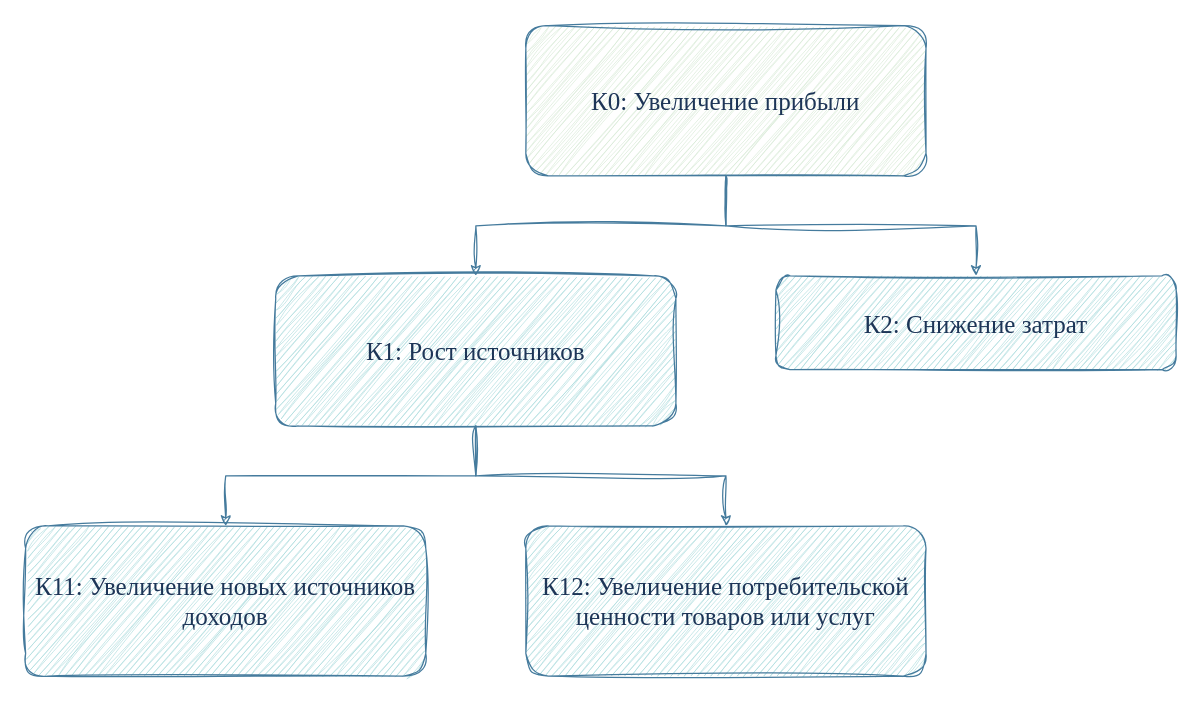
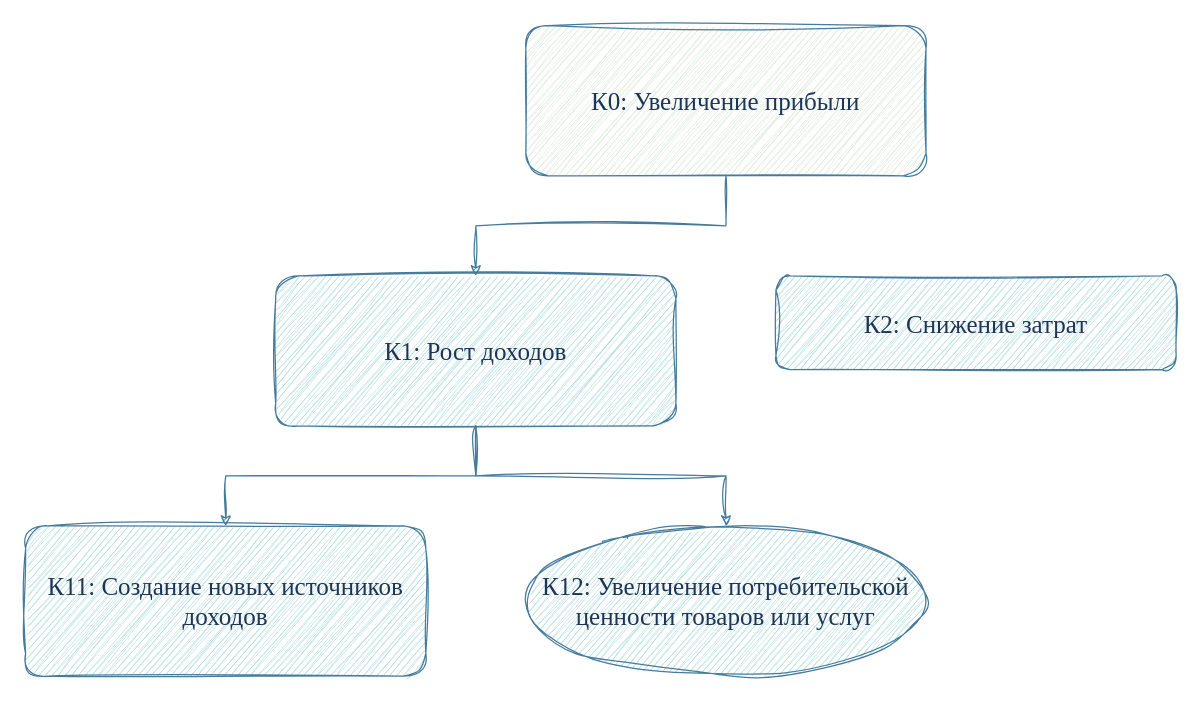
(872, 226) -> none
(476, 351) -> (476, 351)
(226, 601) -> (226, 601)
(726, 601) -> (726, 601)
